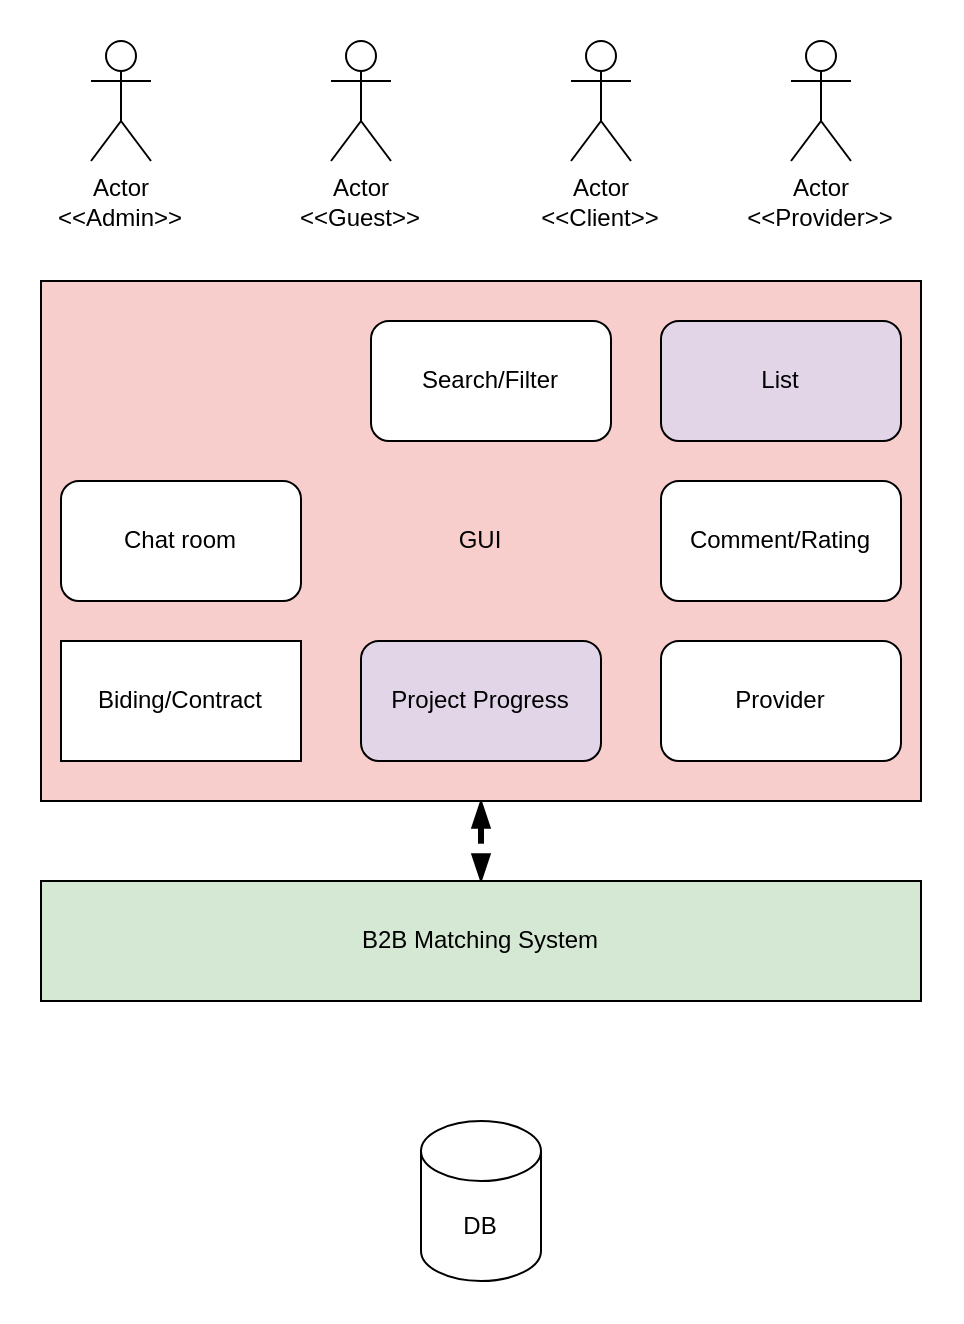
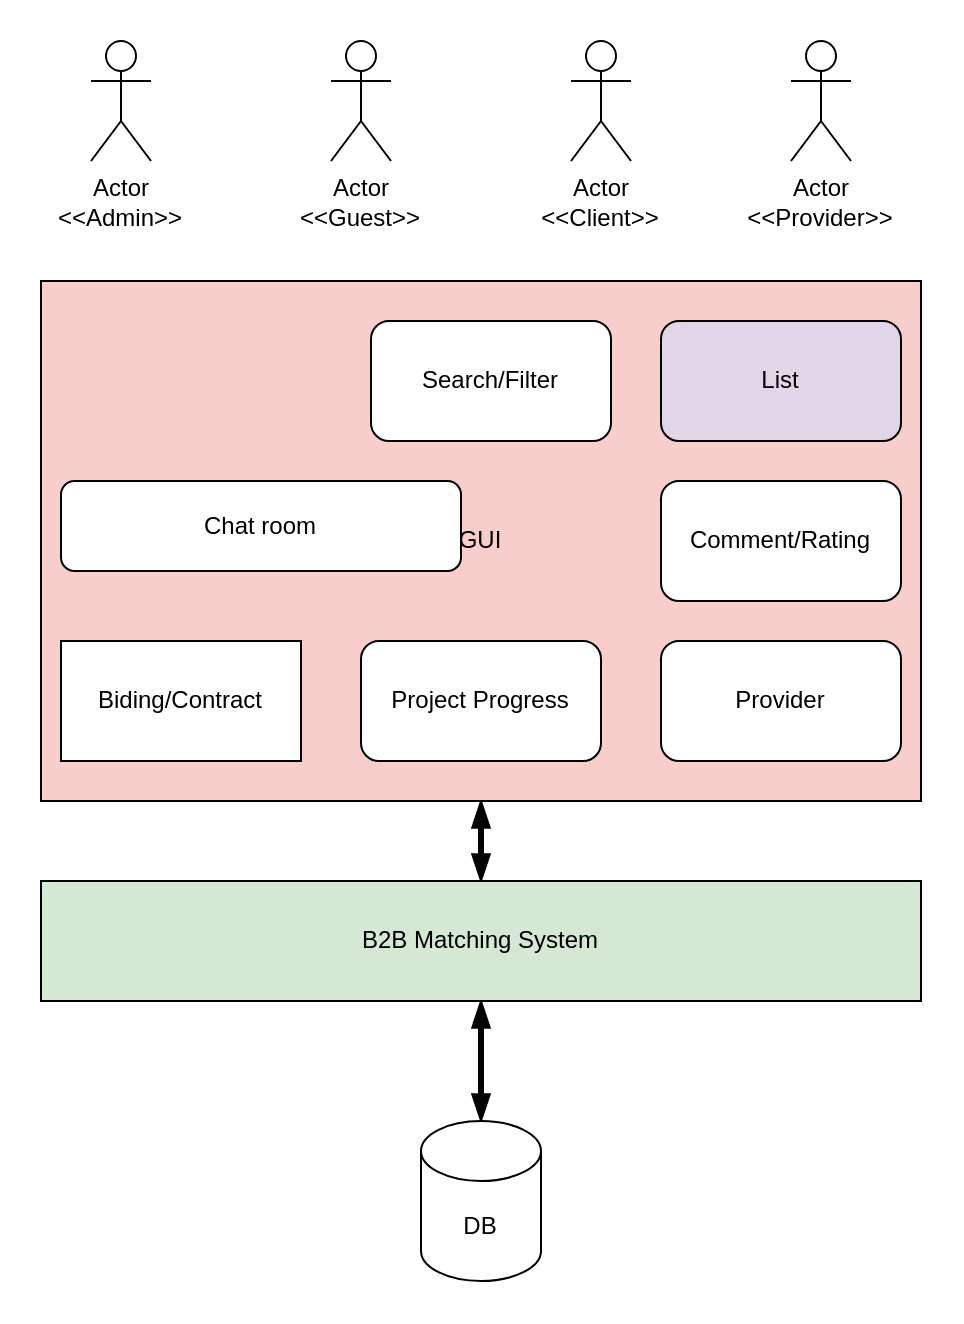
(181, 541) -> (261, 526)
(481, 701) -> (481, 701)
(481, 848) -> (481, 848)
none -> (481, 1061)
